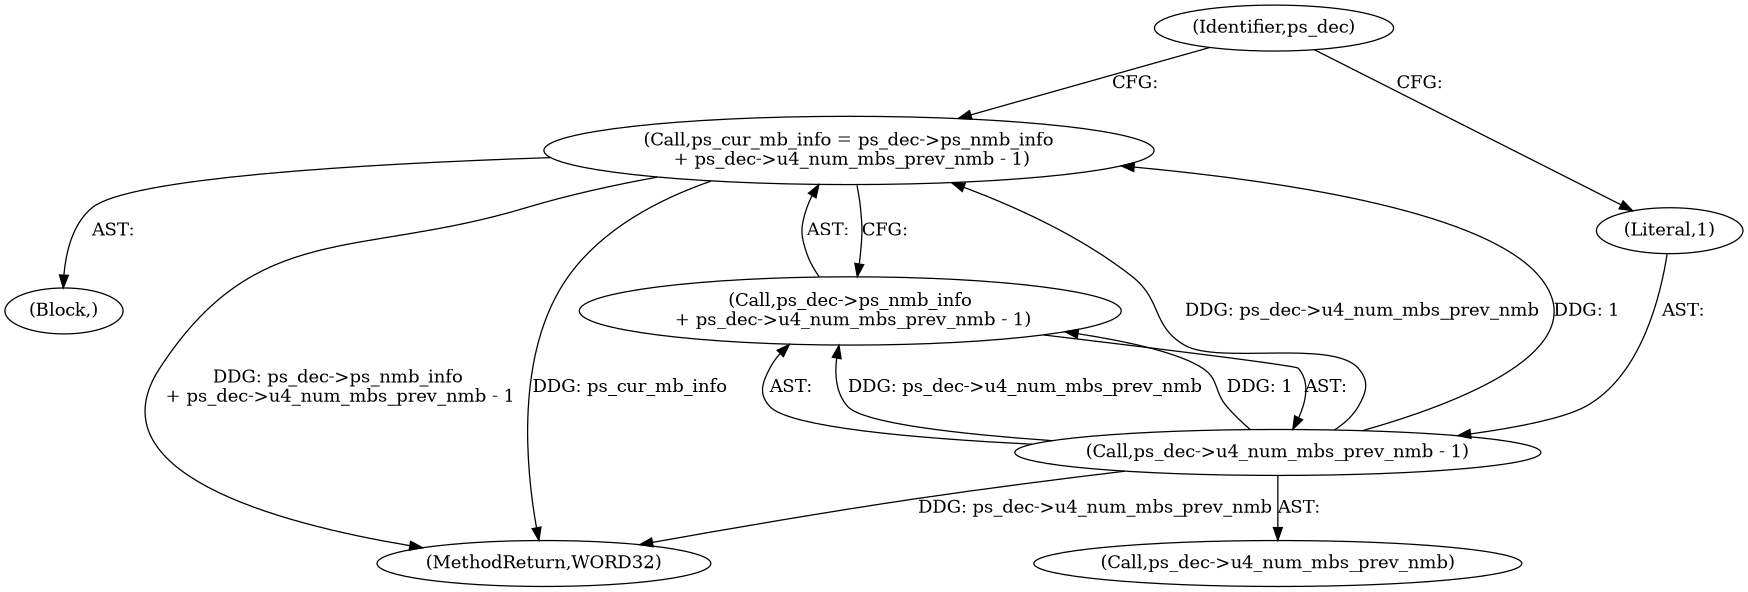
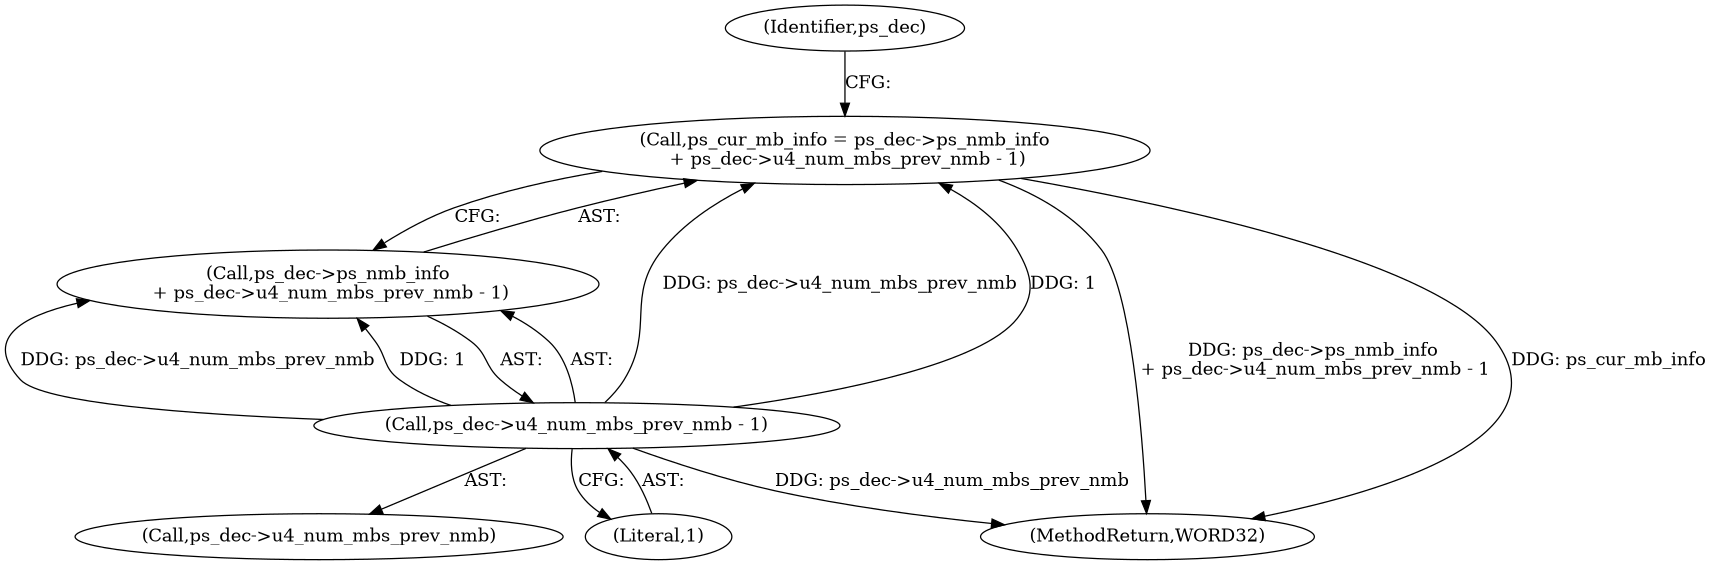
(1468, 127) -> (576, 485)
(64, 311) -> none
